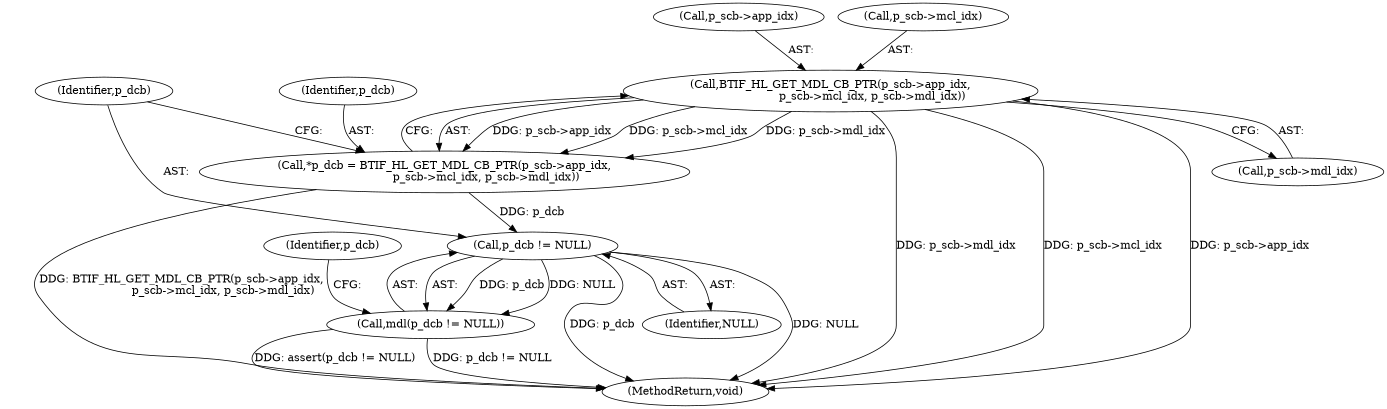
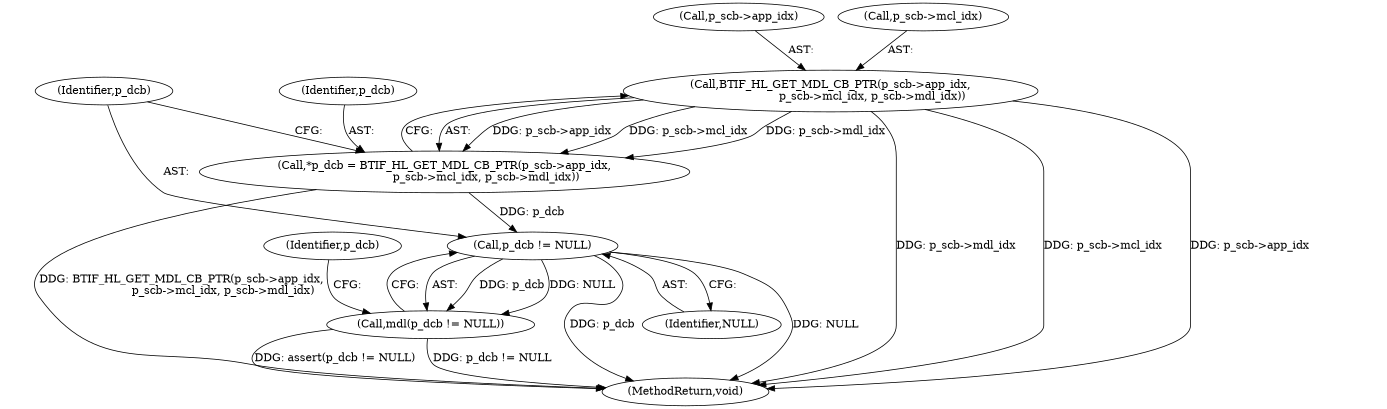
(1298, 172) -> none
(407, 285) -> (407, 285)
(724, 285) -> (724, 285)
